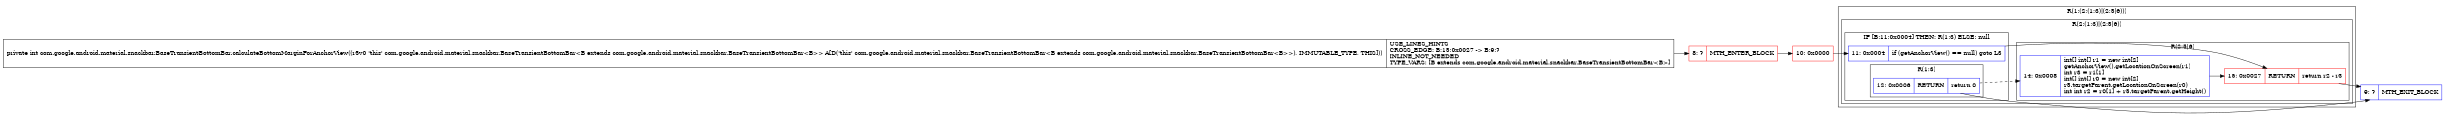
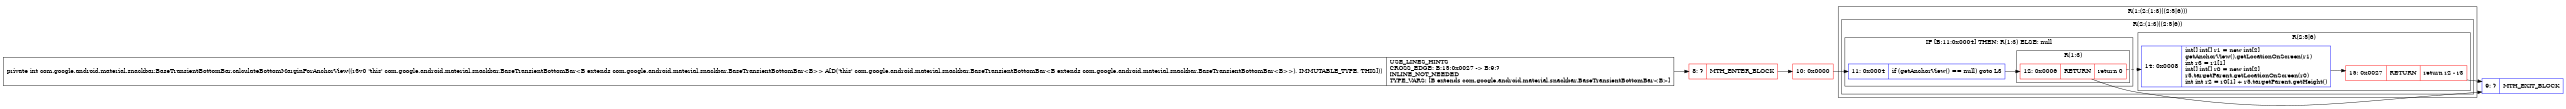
(2148, 45) -> (2010, 71)
(1927, 86) -> (2073, 71)
